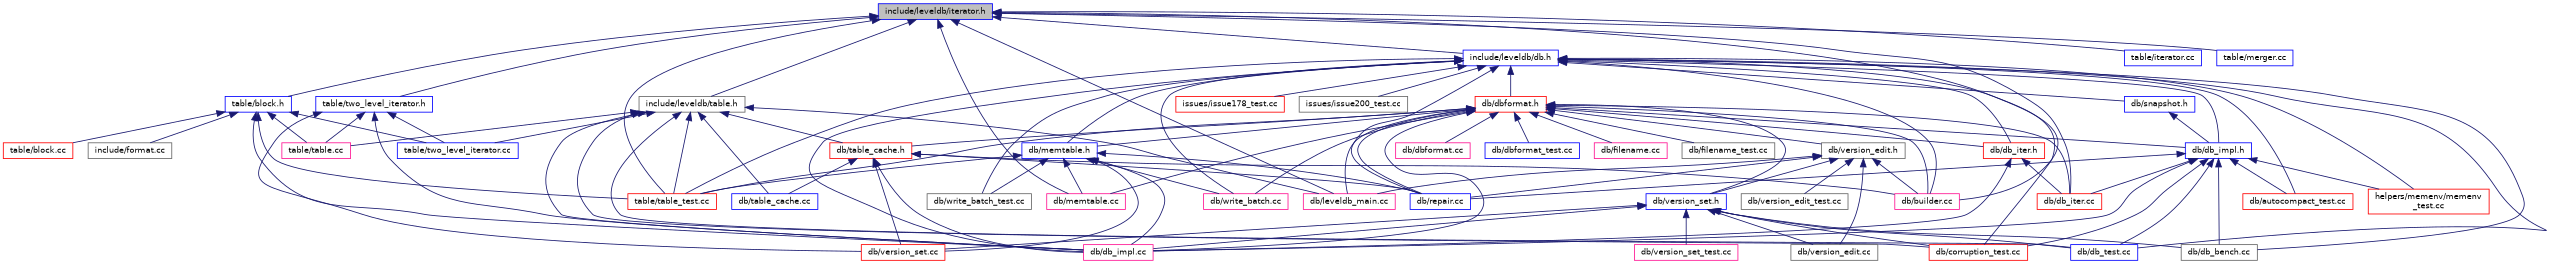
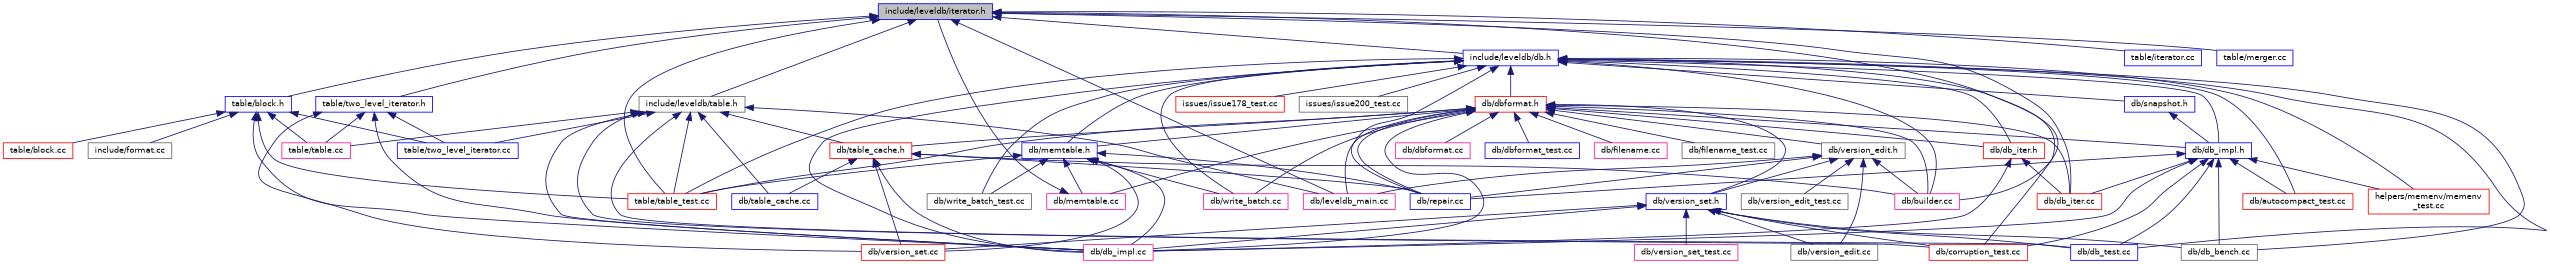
(985, 120) -> (983, 117)
